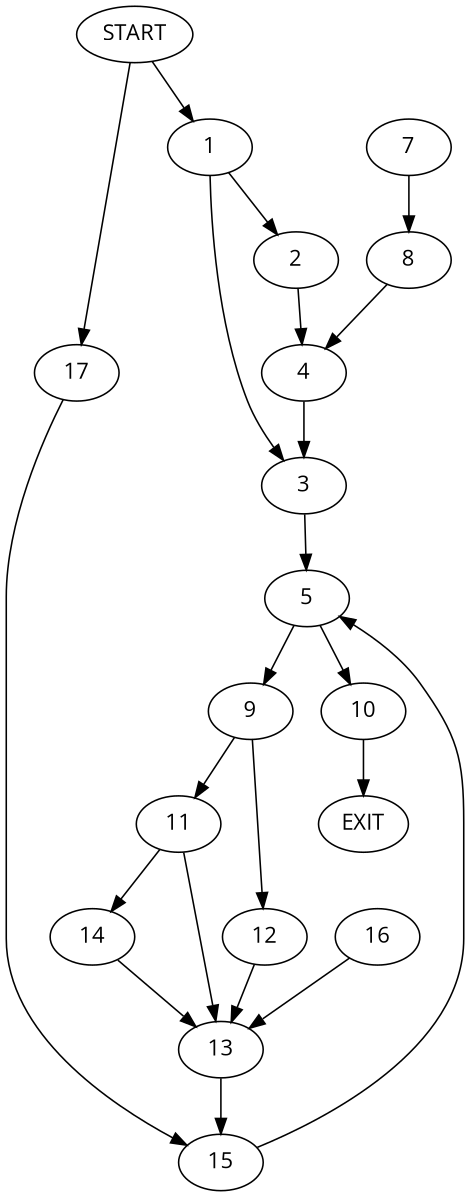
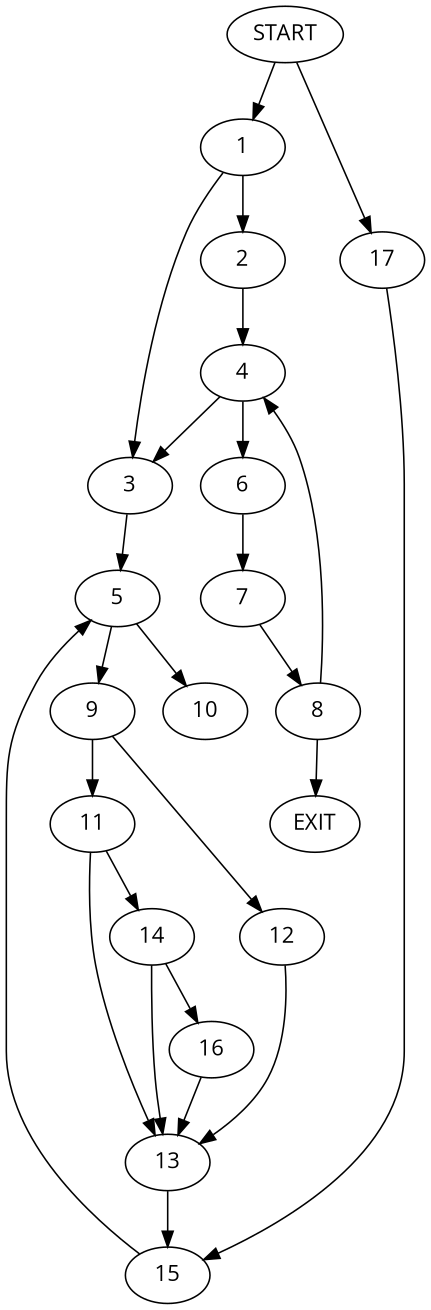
none -> (243, 486)
(363, 760) -> (317, 760)
none -> (178, 986)
